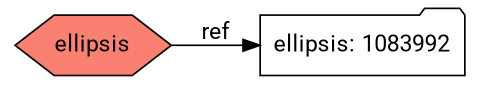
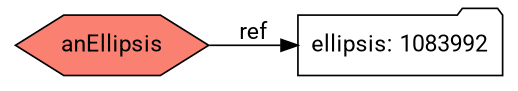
(93, 45) -> (112, 45)
